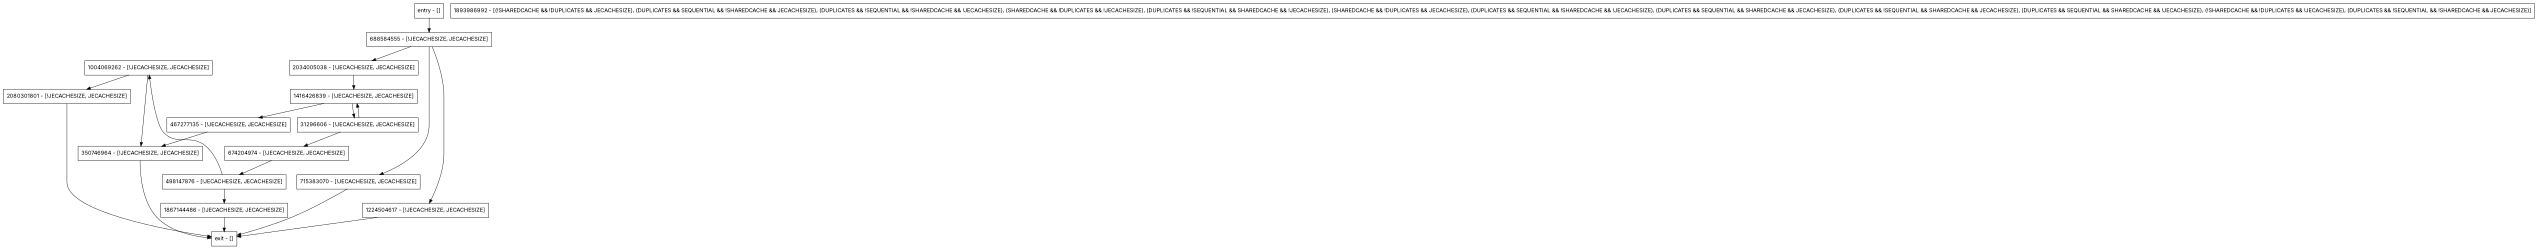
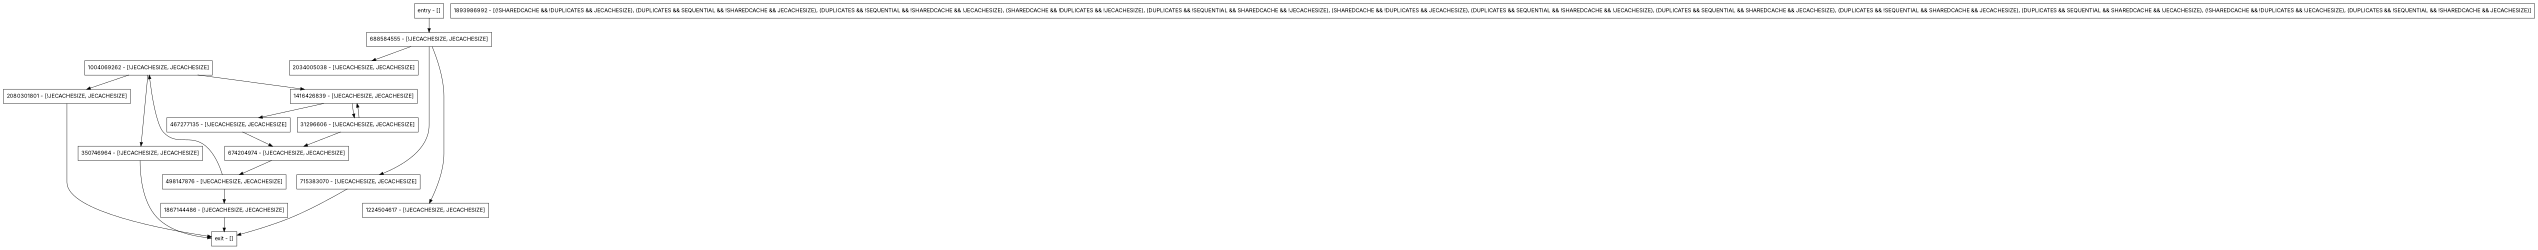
(354, 80) -> (249, 82)
(190, 138) -> (256, 138)
(309, 227) -> none
